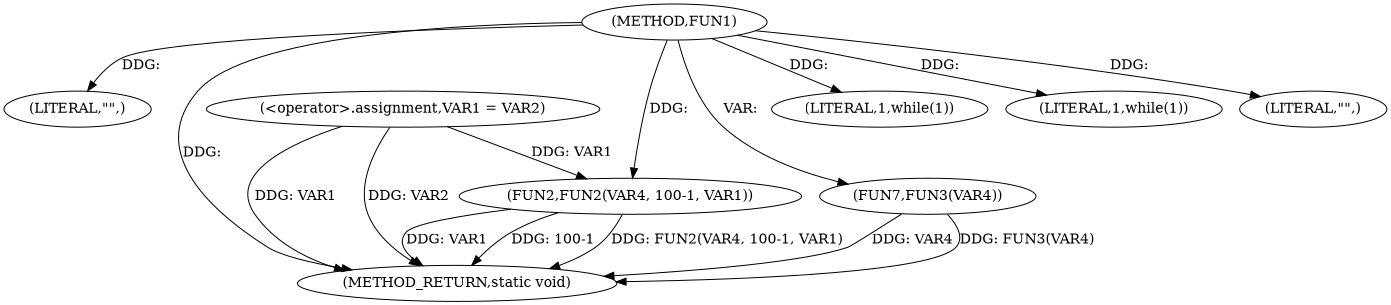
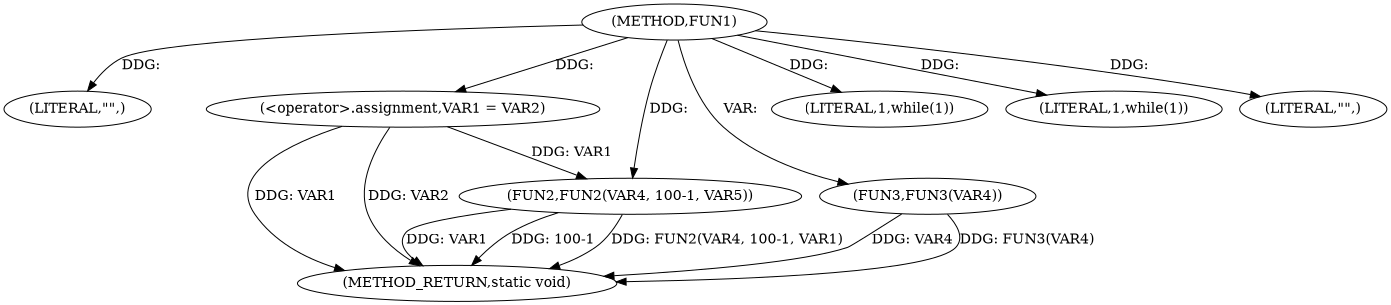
(250, 61) -> (547, 63)
(630, 196) -> (630, 196)
(928, 196) -> (928, 196)
